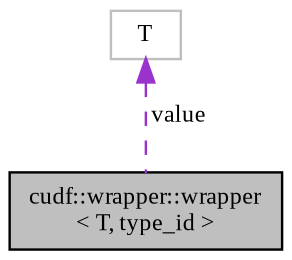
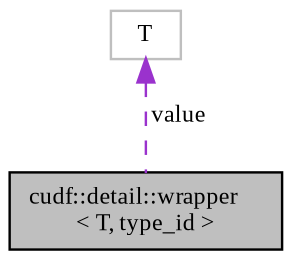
(146, 211) -> (146, 211)
